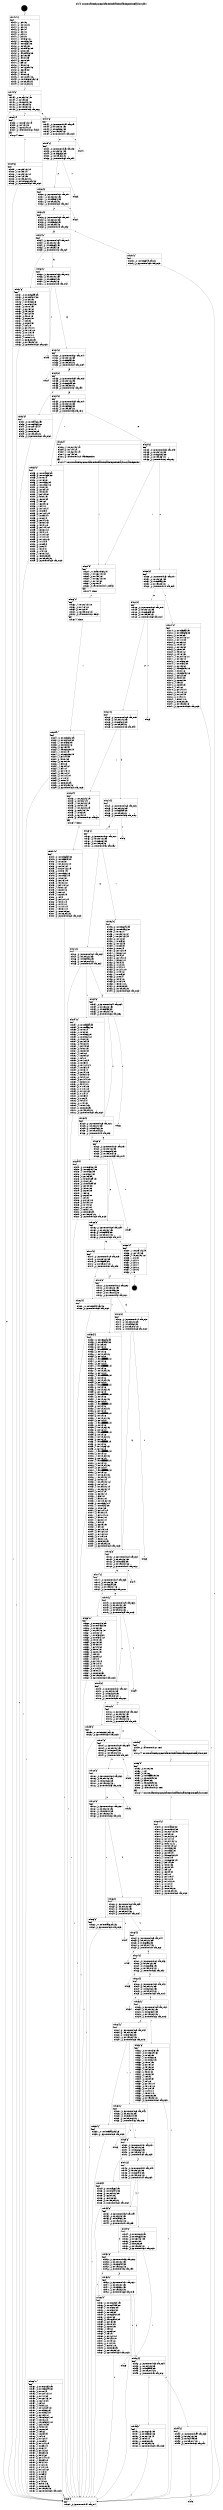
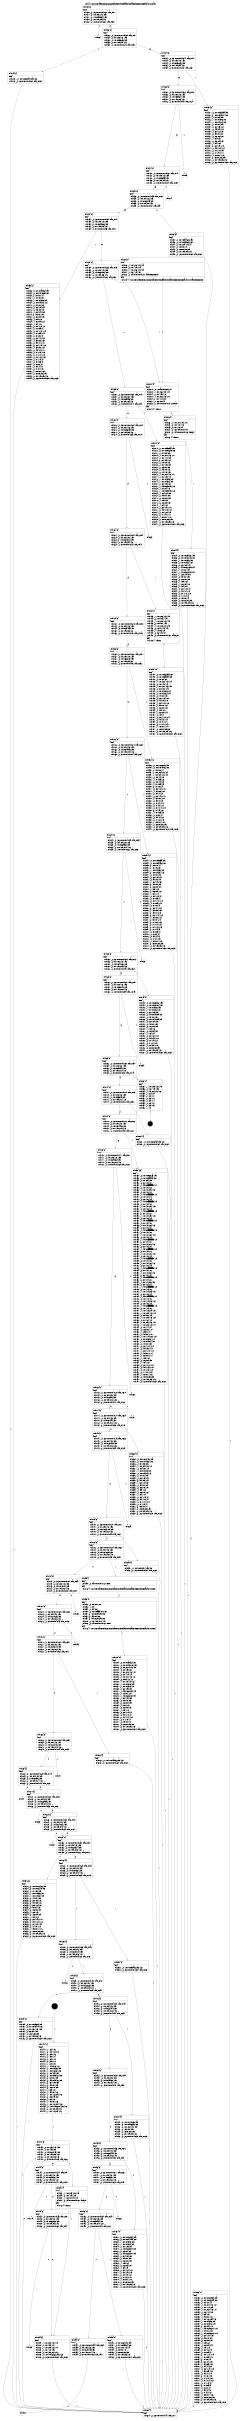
(56, 174) -> (52, 2282)
(122, 839) -> none
(68, 1731) -> (178, 1620)
